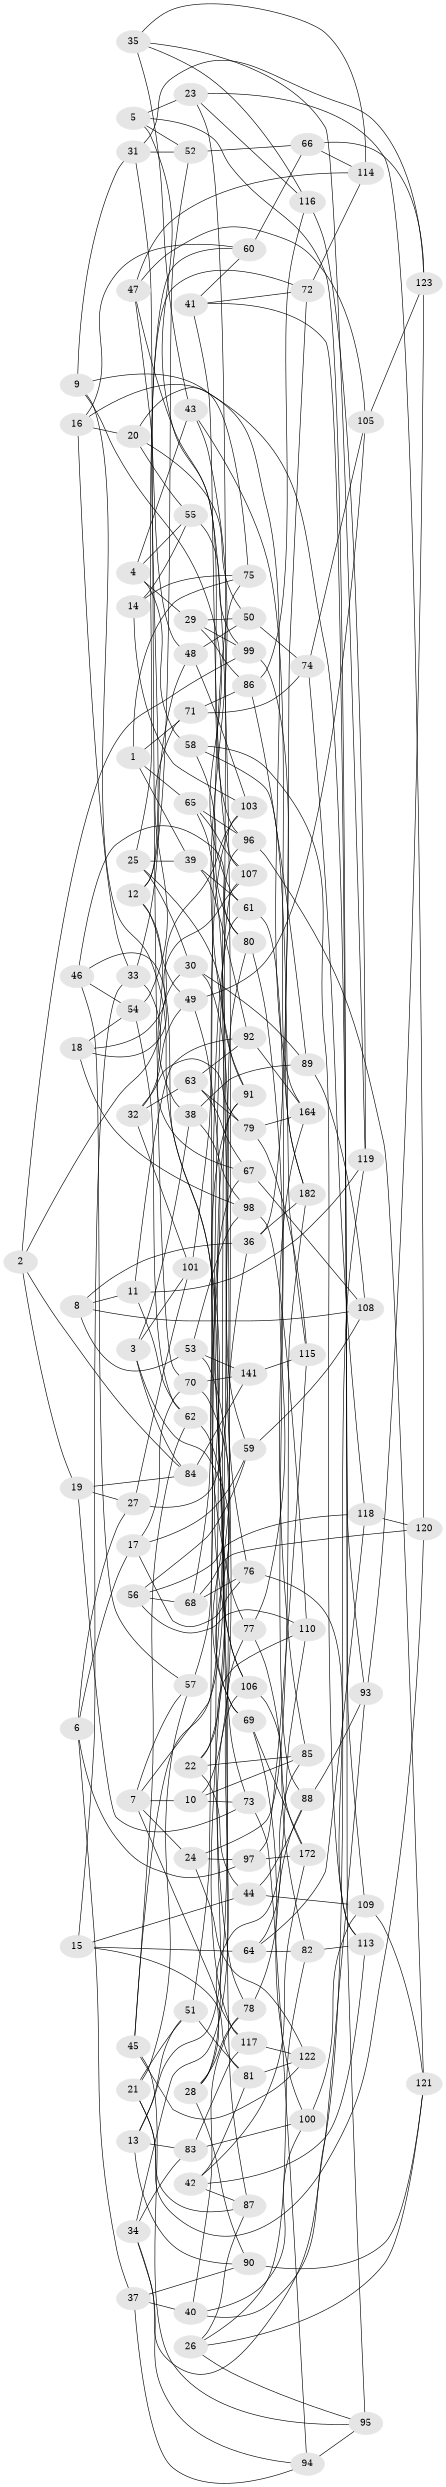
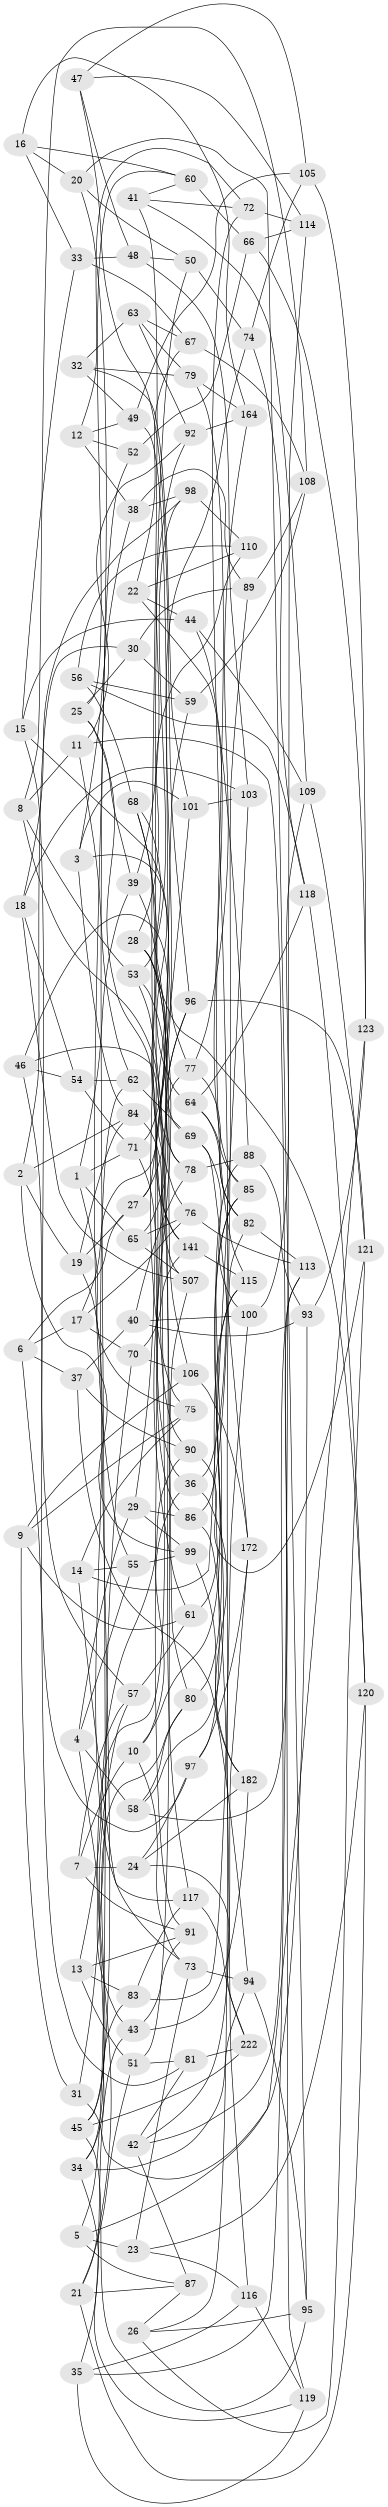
(162, 152) -> none
(249, 875) -> (191, 1282)
(187, 1924) -> (99, 1764)
(308, 2058) -> (249, 2045)
